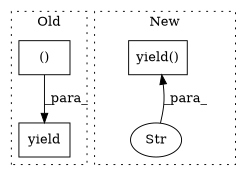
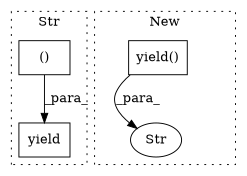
(49, 22) -> (49, 22)
(164, 104) -> (115, 99)
